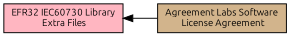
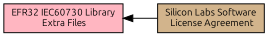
(222, 18) -> (211, 18)
